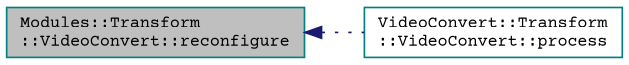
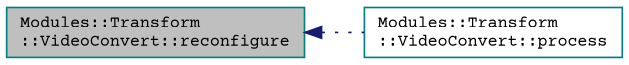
(493, 32) -> (493, 32)
